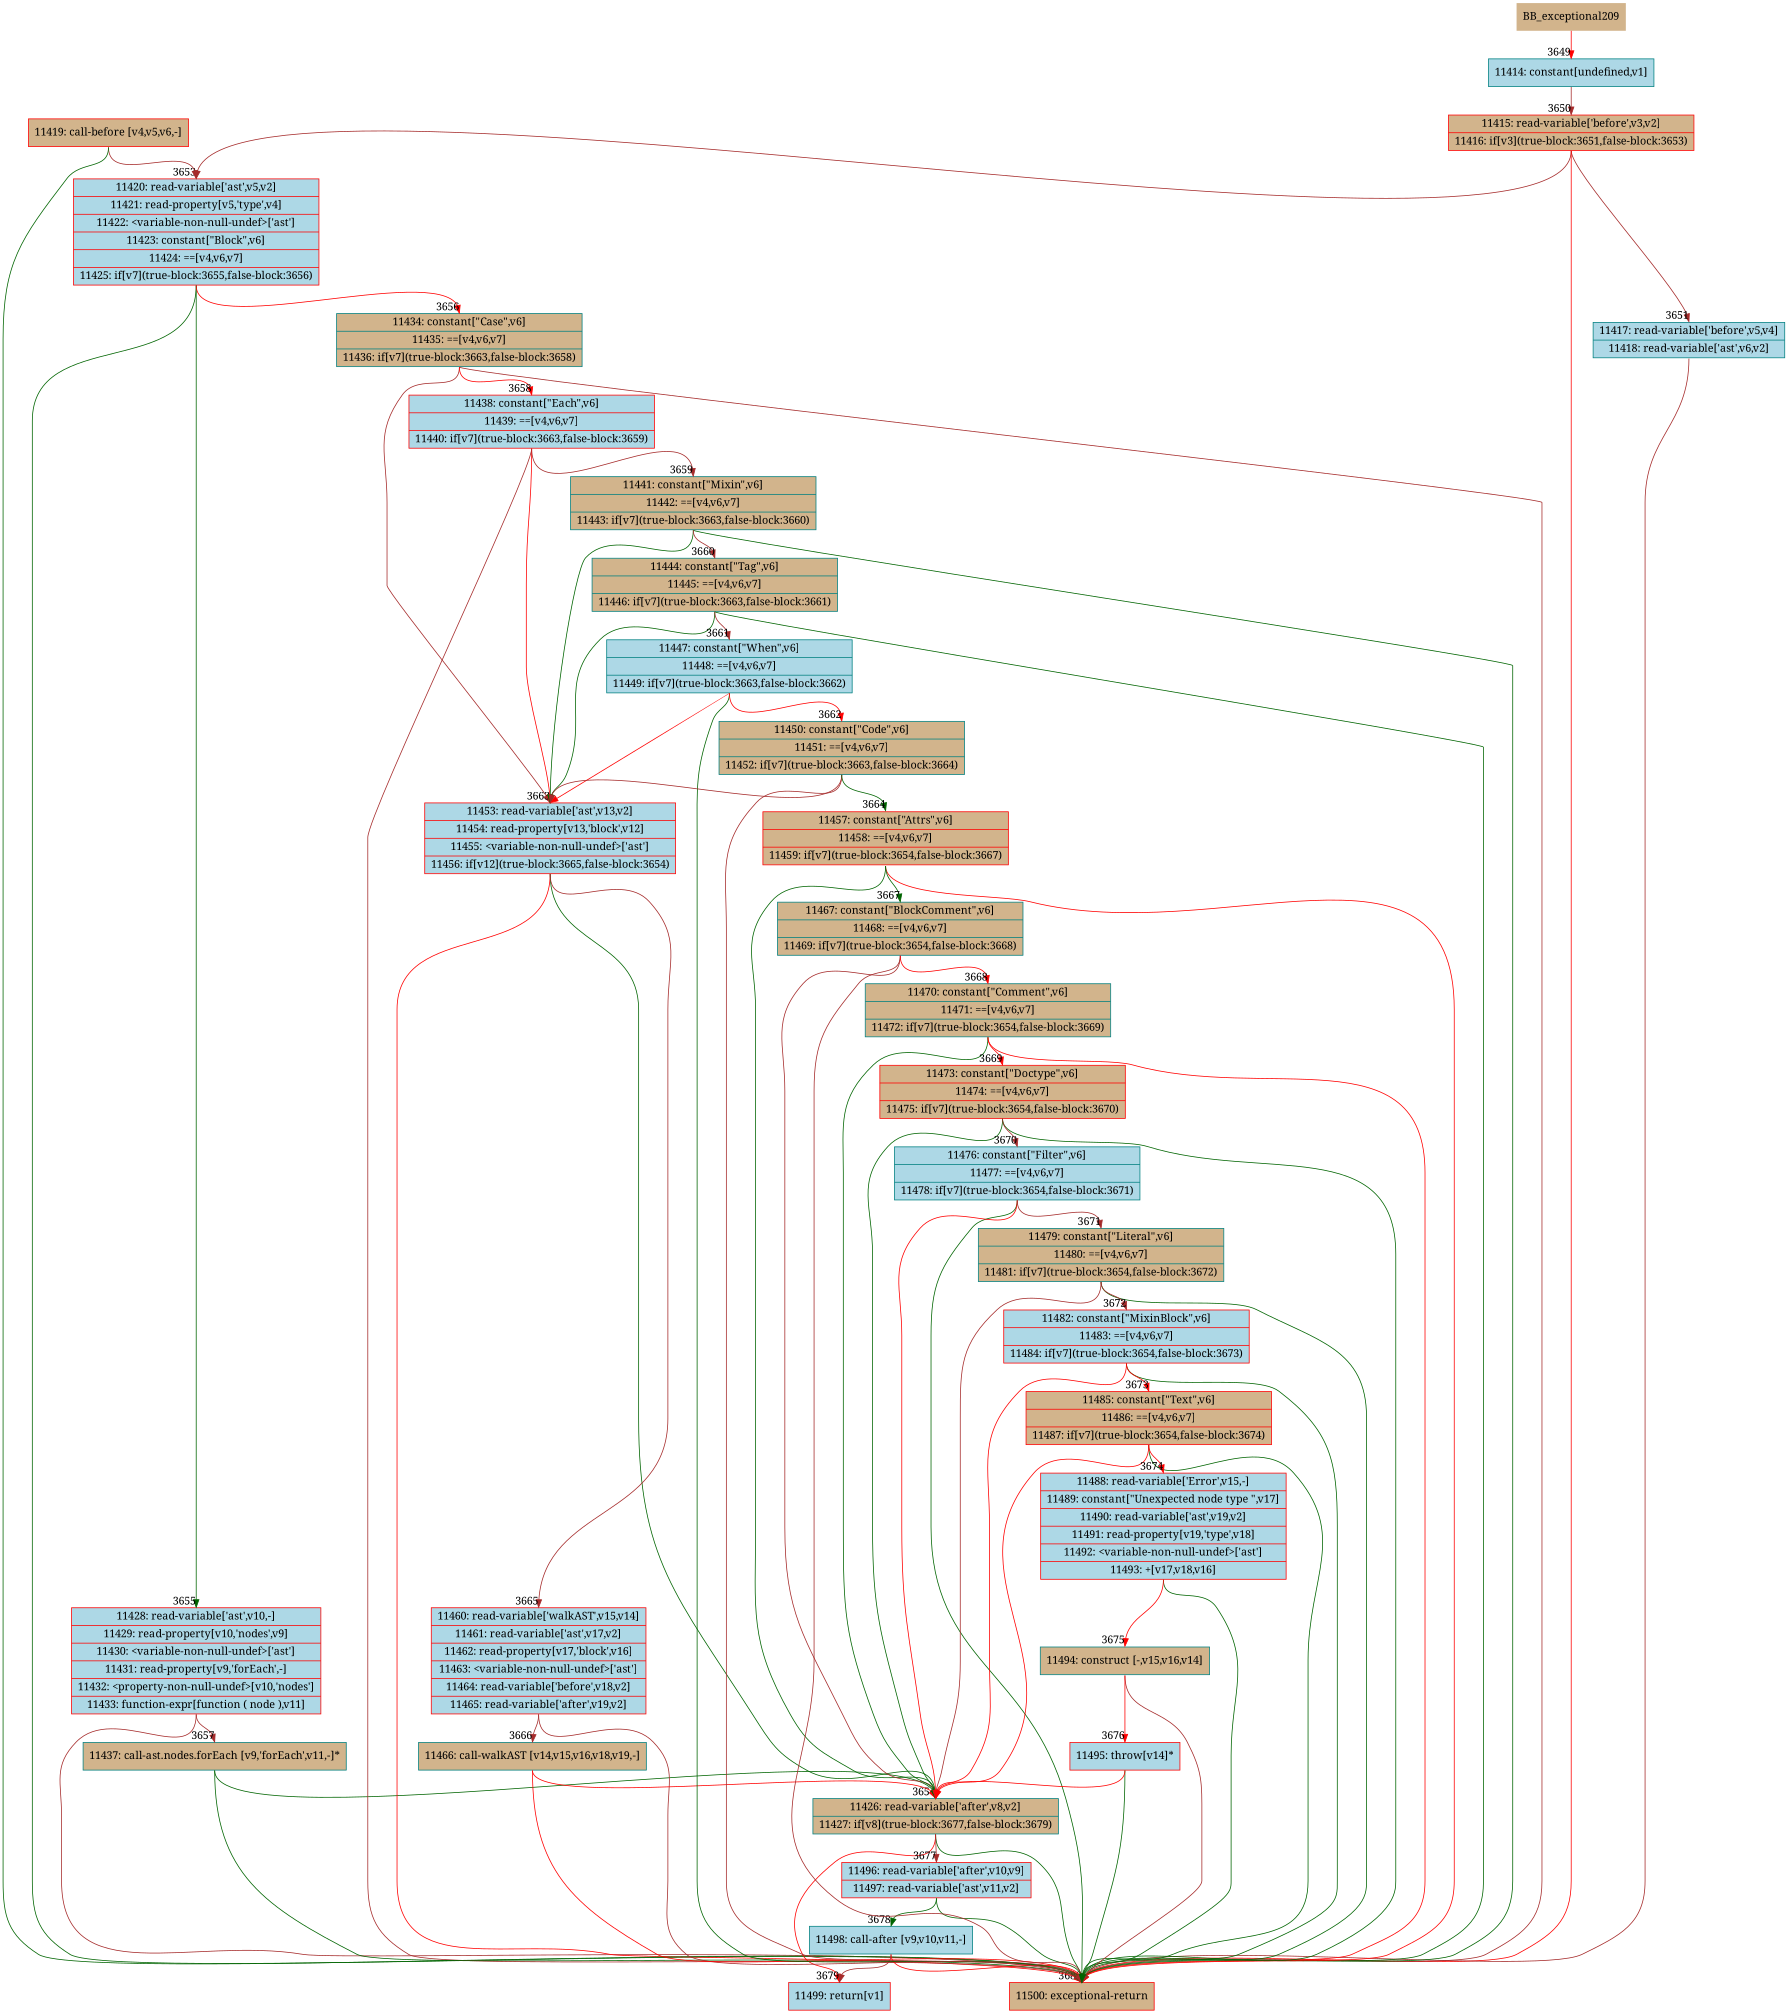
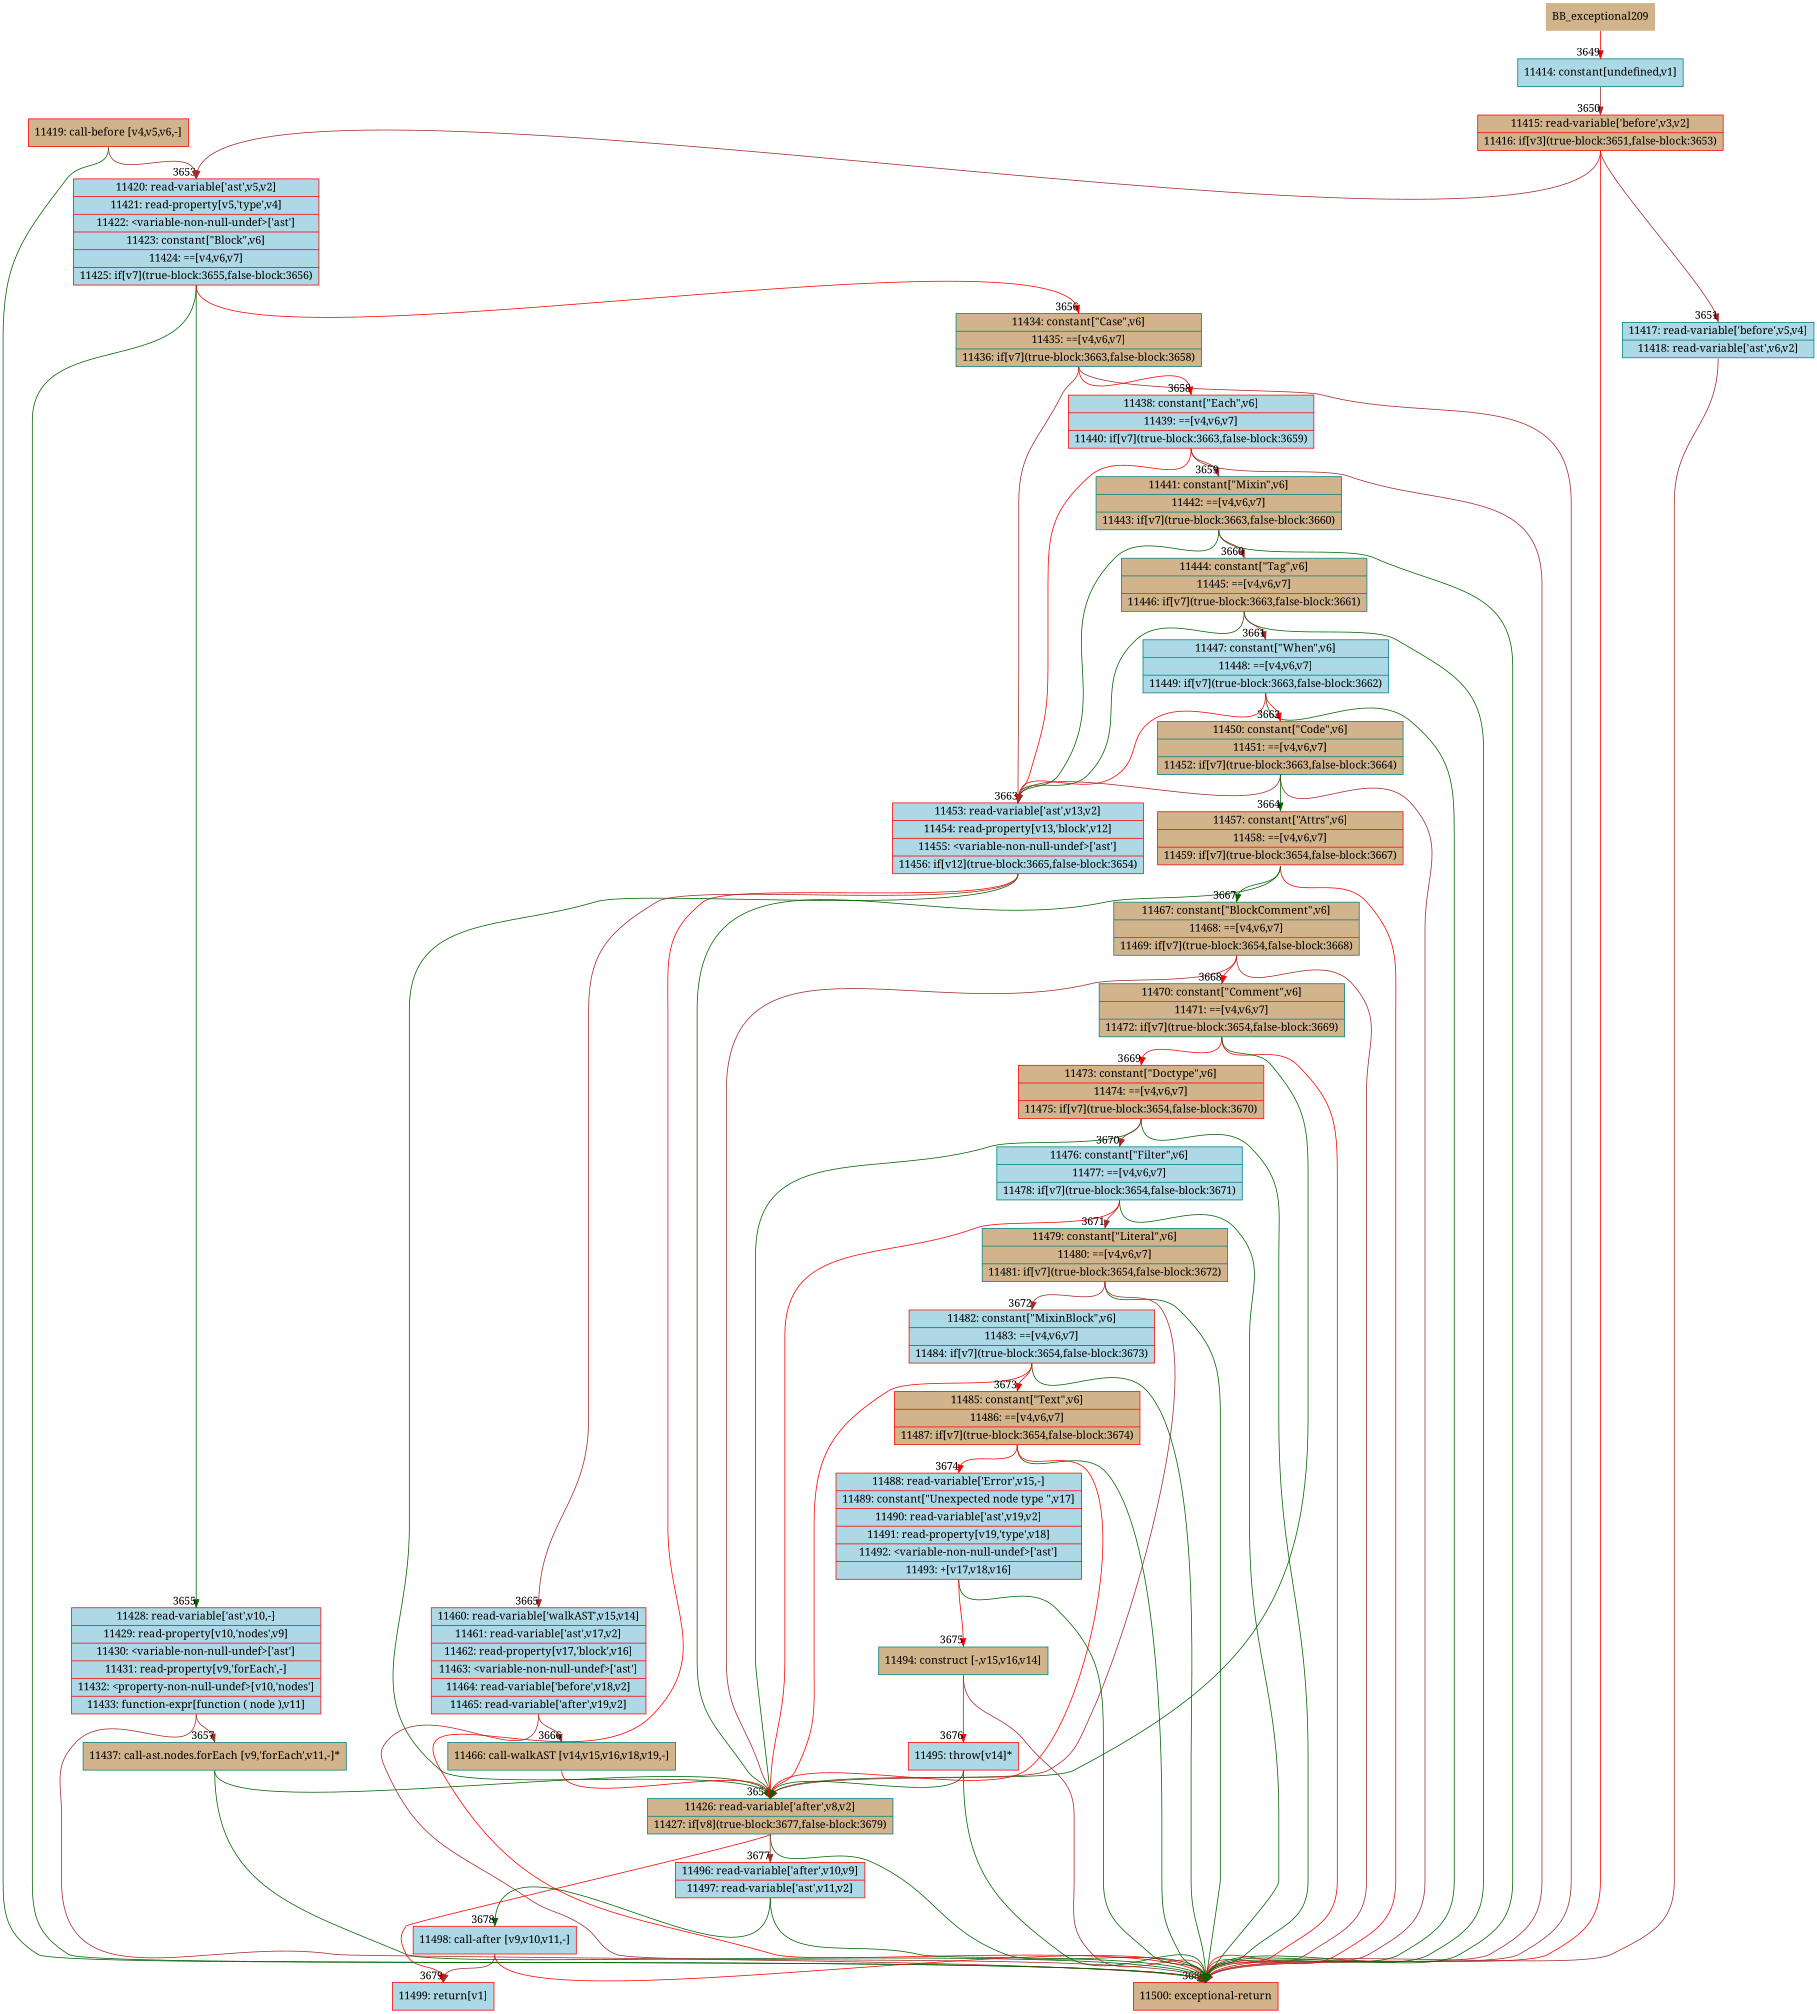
(1034, 1785) -> (870, 1785)
(891, 1940) -> (495, 1940)
(638, 1943) -> none
